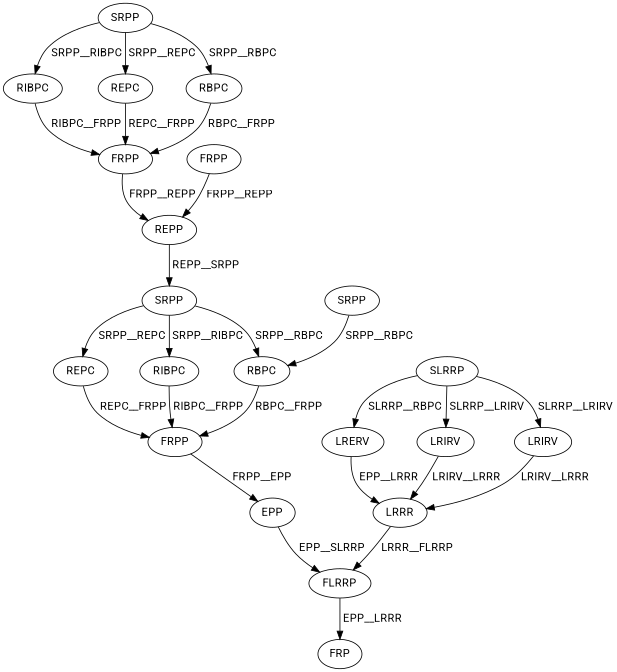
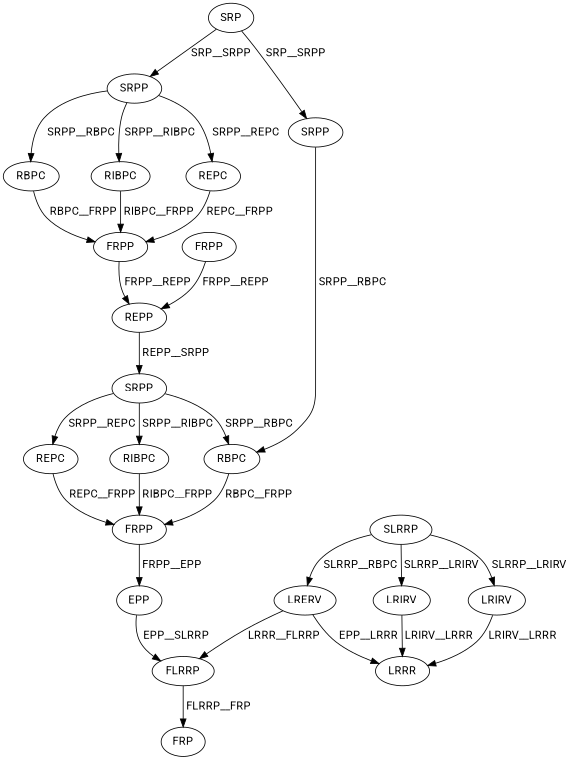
none -> (231, 18)
(375, 546) -> (244, 630)
(371, 619) -> (217, 706)
